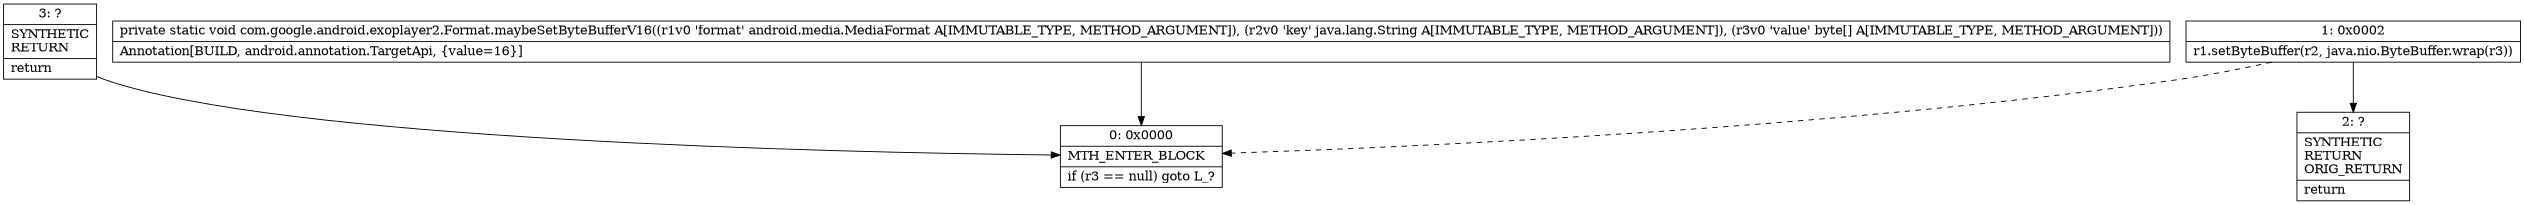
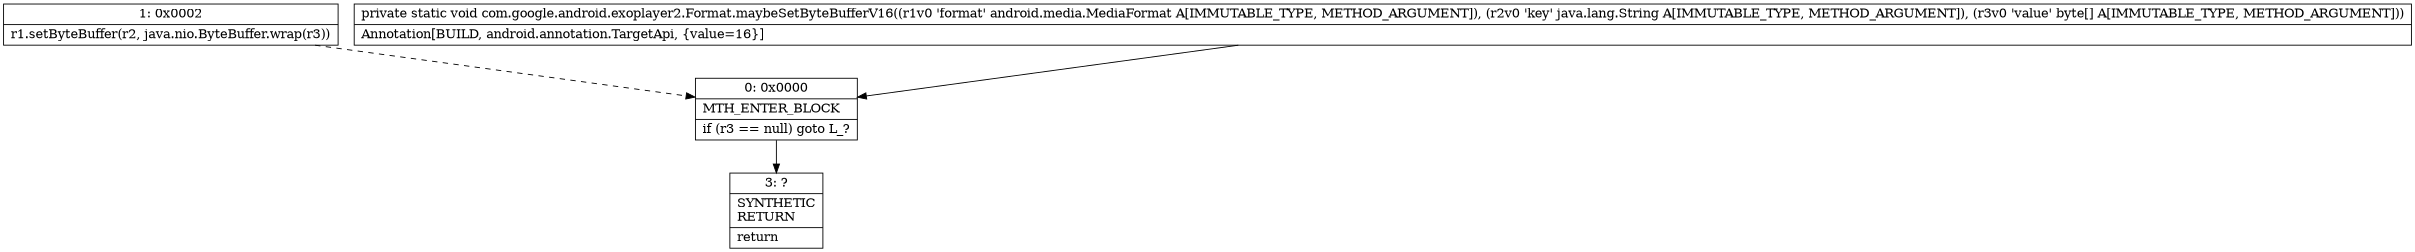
(571, 140) -> (776, 152)
(2353, 157) -> none
